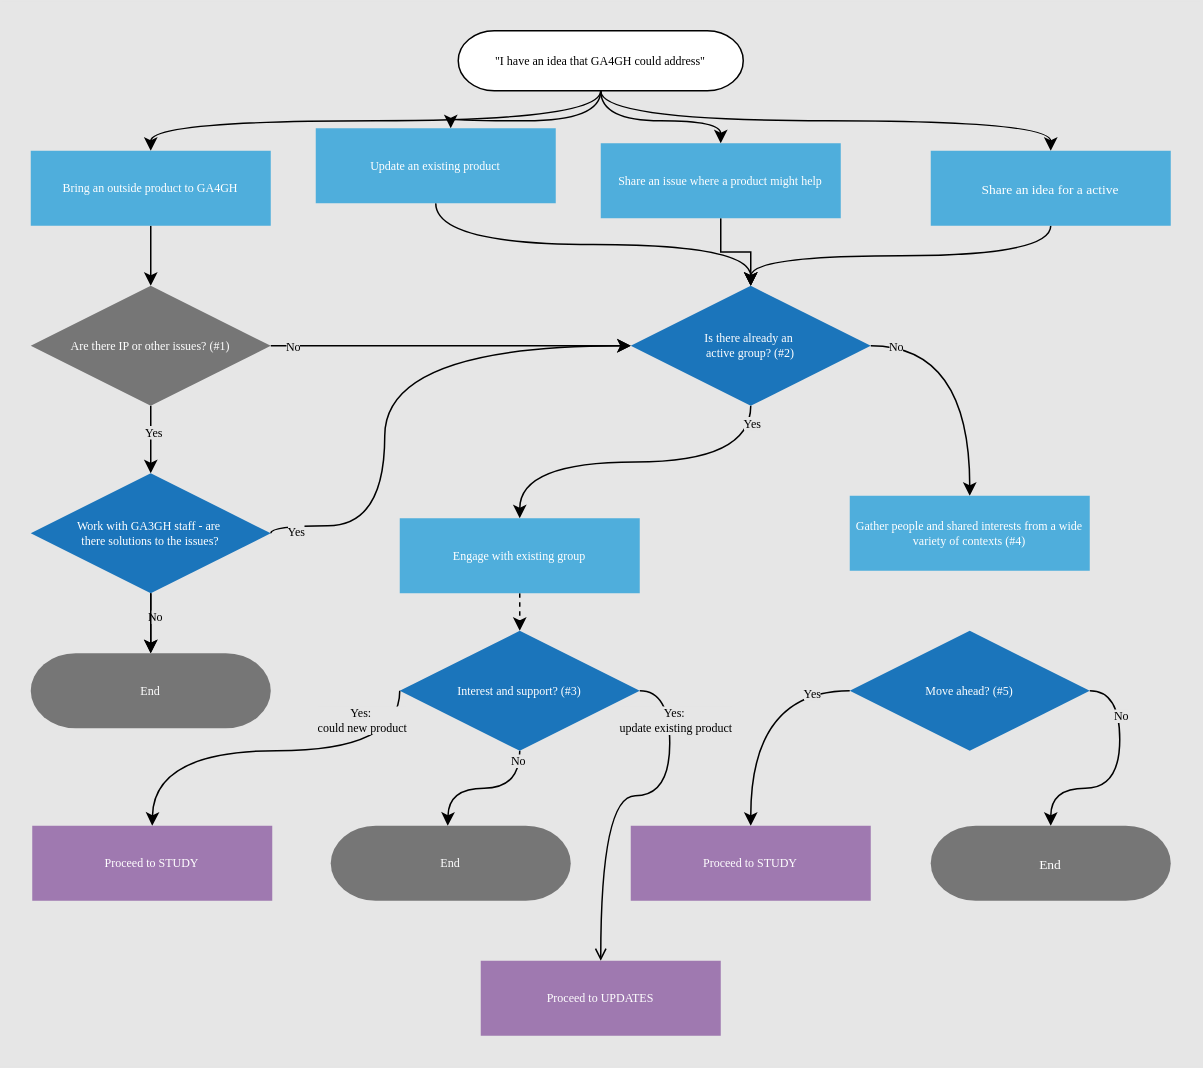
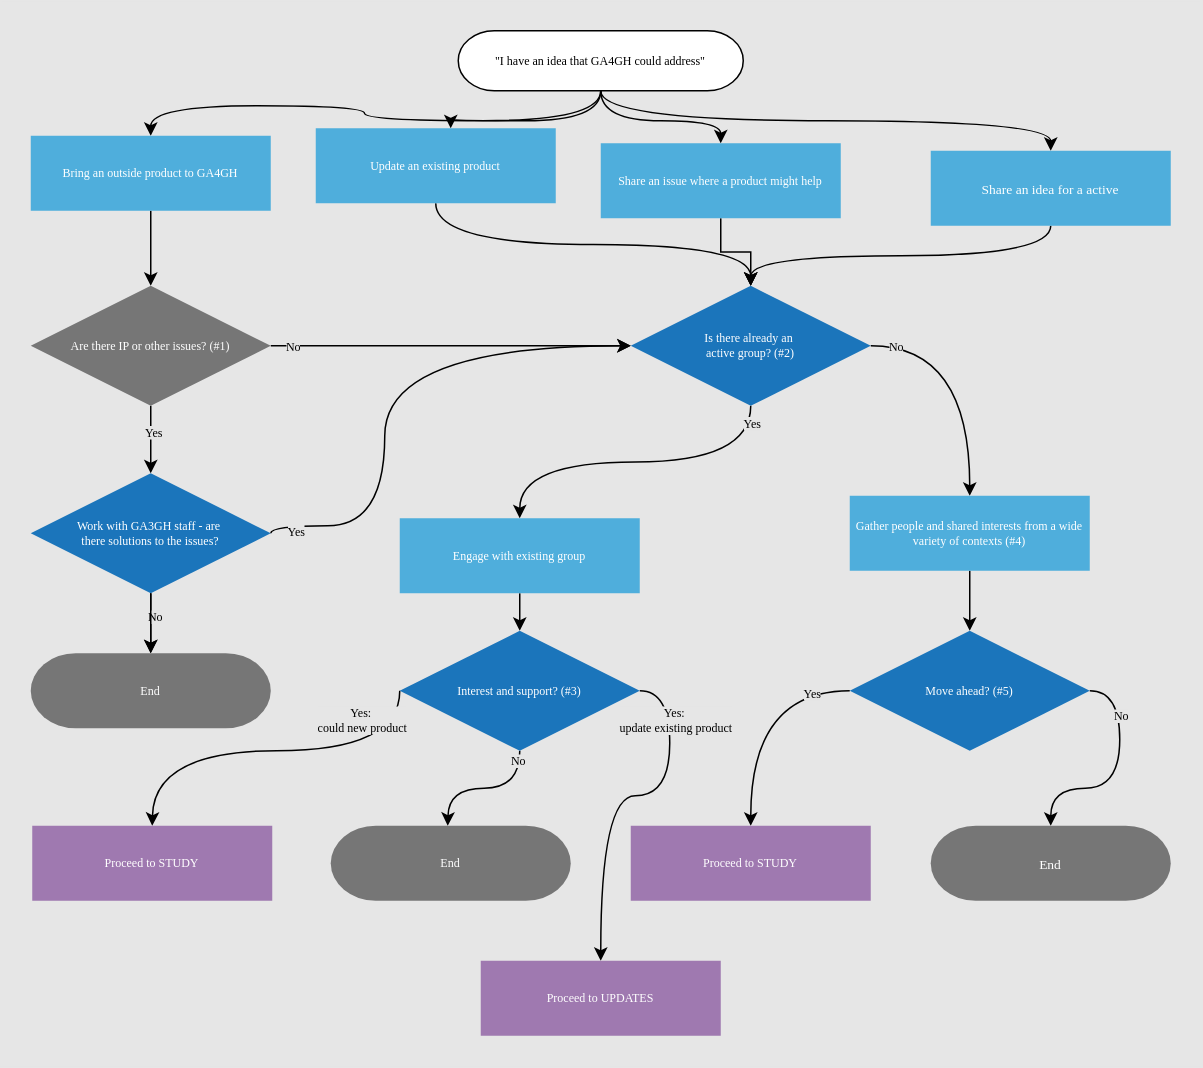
(151, 188) -> (151, 173)
none -> (970, 596)
(520, 609) -> (520, 609)
(601, 951) -> (601, 949)
